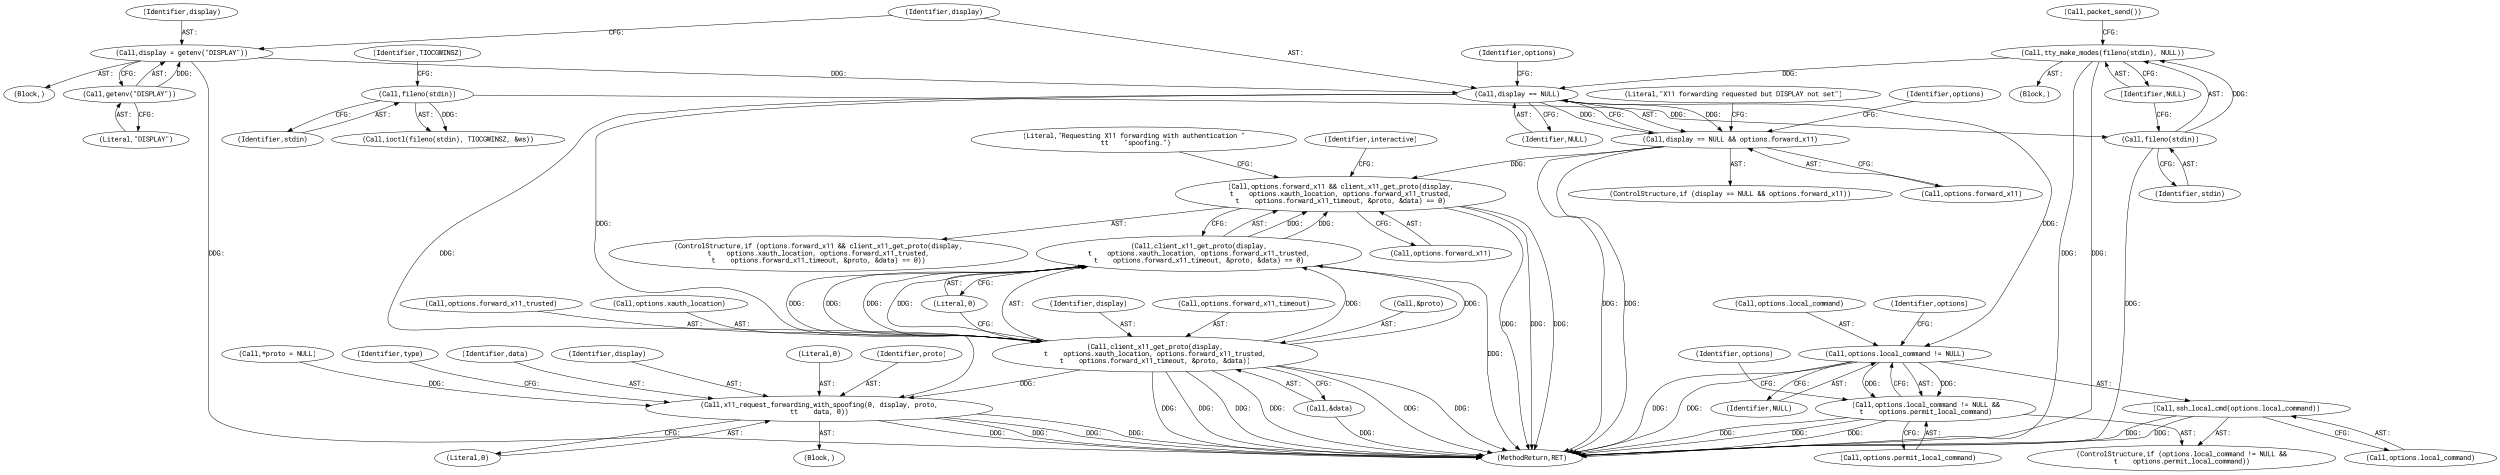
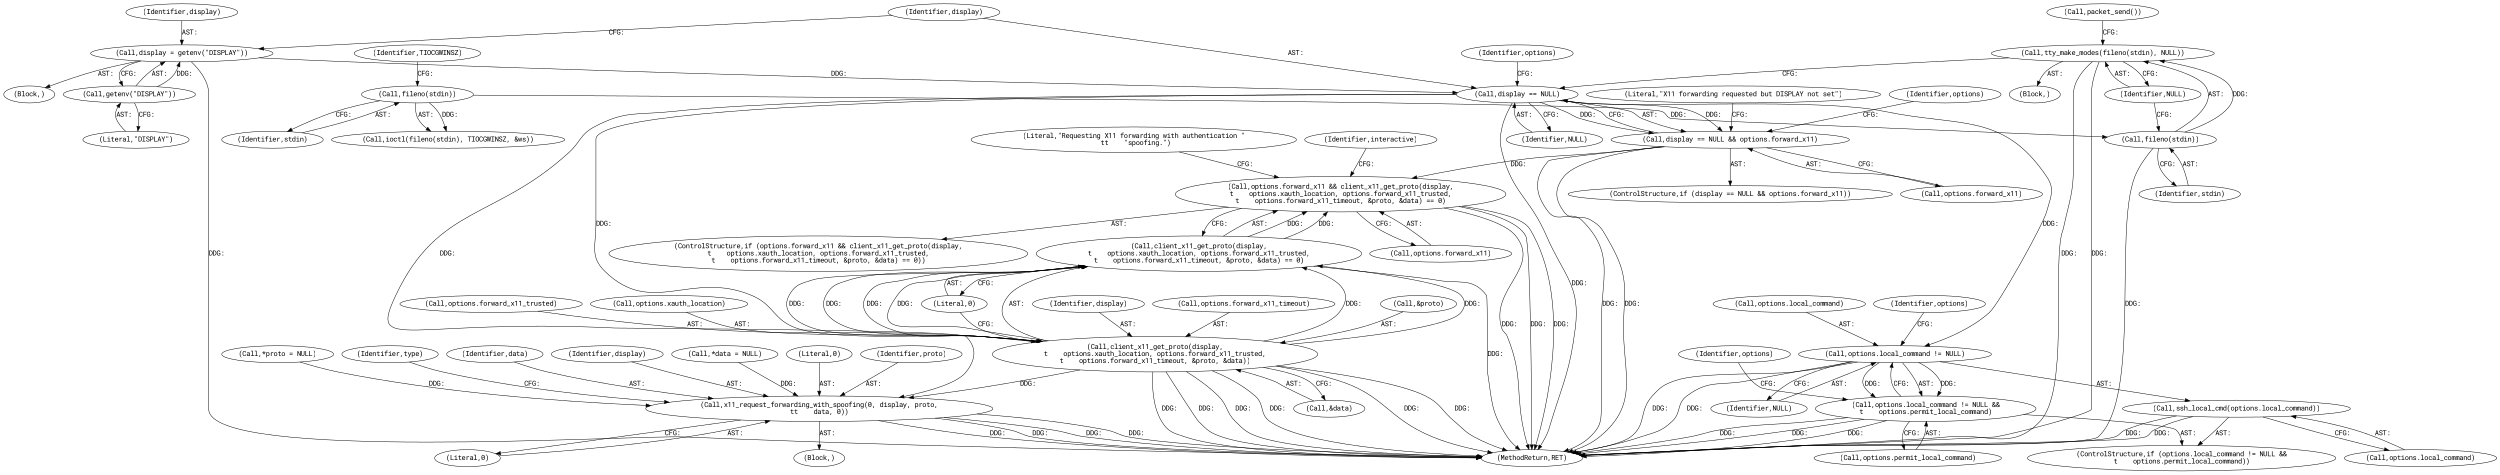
(1792, 74) -> (1792, 74)
none -> (725, 354)
(1403, 447) -> (1564, 269)
